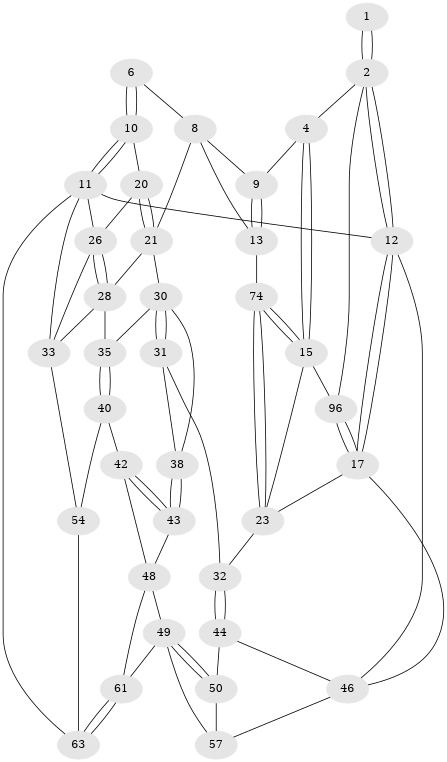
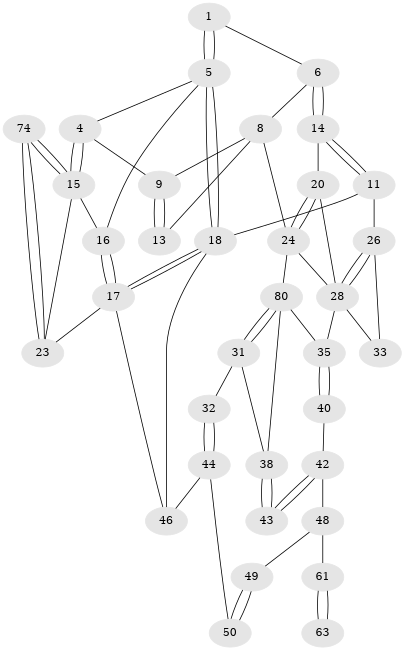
none -> (264, 45)
(367, 73) -> (209, 73)
(131, 129) -> (318, 129)
(119, 213) -> (328, 241)
(152, 241) -> (289, 241)
(392, 241) -> (215, 241)
(59, 267) -> none
(257, 269) -> none
(161, 297) -> (282, 297)
(336, 409) -> (103, 241)
(3, 463) -> none
(79, 521) -> none
(162, 549) -> none
(241, 549) -> none
(143, 661) -> none
(216, 745) -> none
